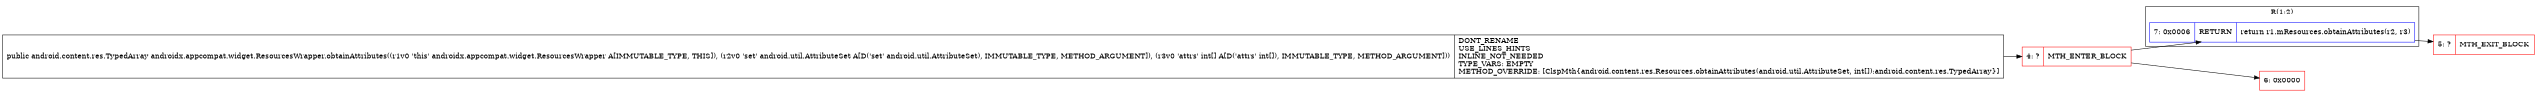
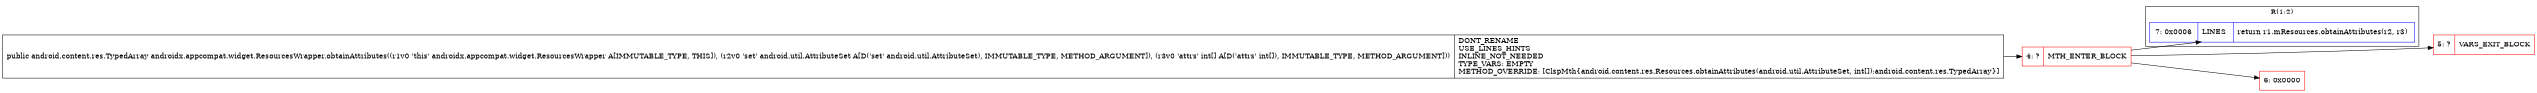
(2216, 32) -> (2214, 32)
(2422, 41) -> (2280, 53)
(2494, 44) -> (2495, 44)
